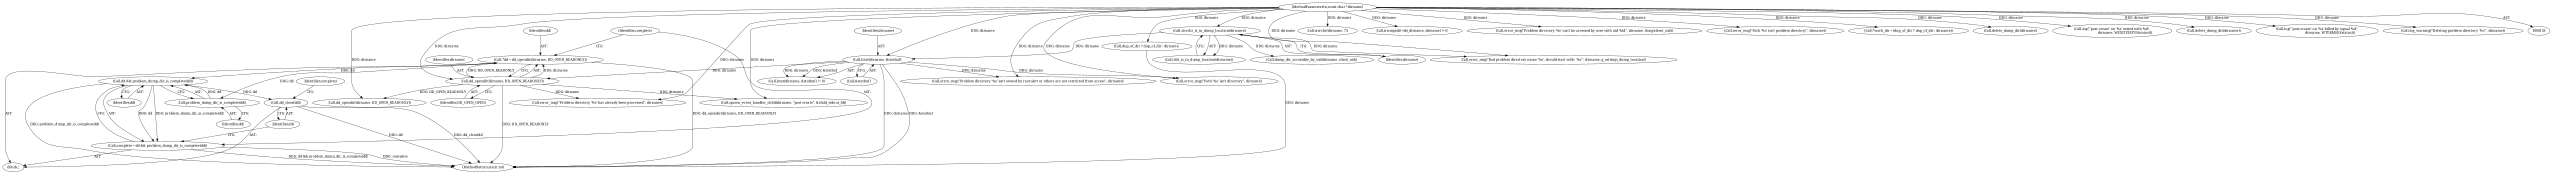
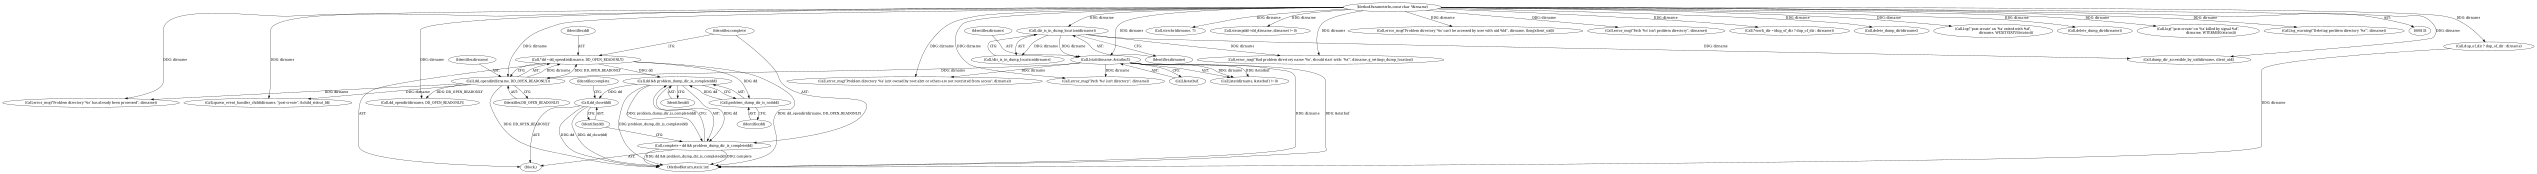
none -> (2046, 11)
(1210, 31) -> (1062, 31)
(212, 103) -> (750, 103)
(463, 103) -> (532, 103)
